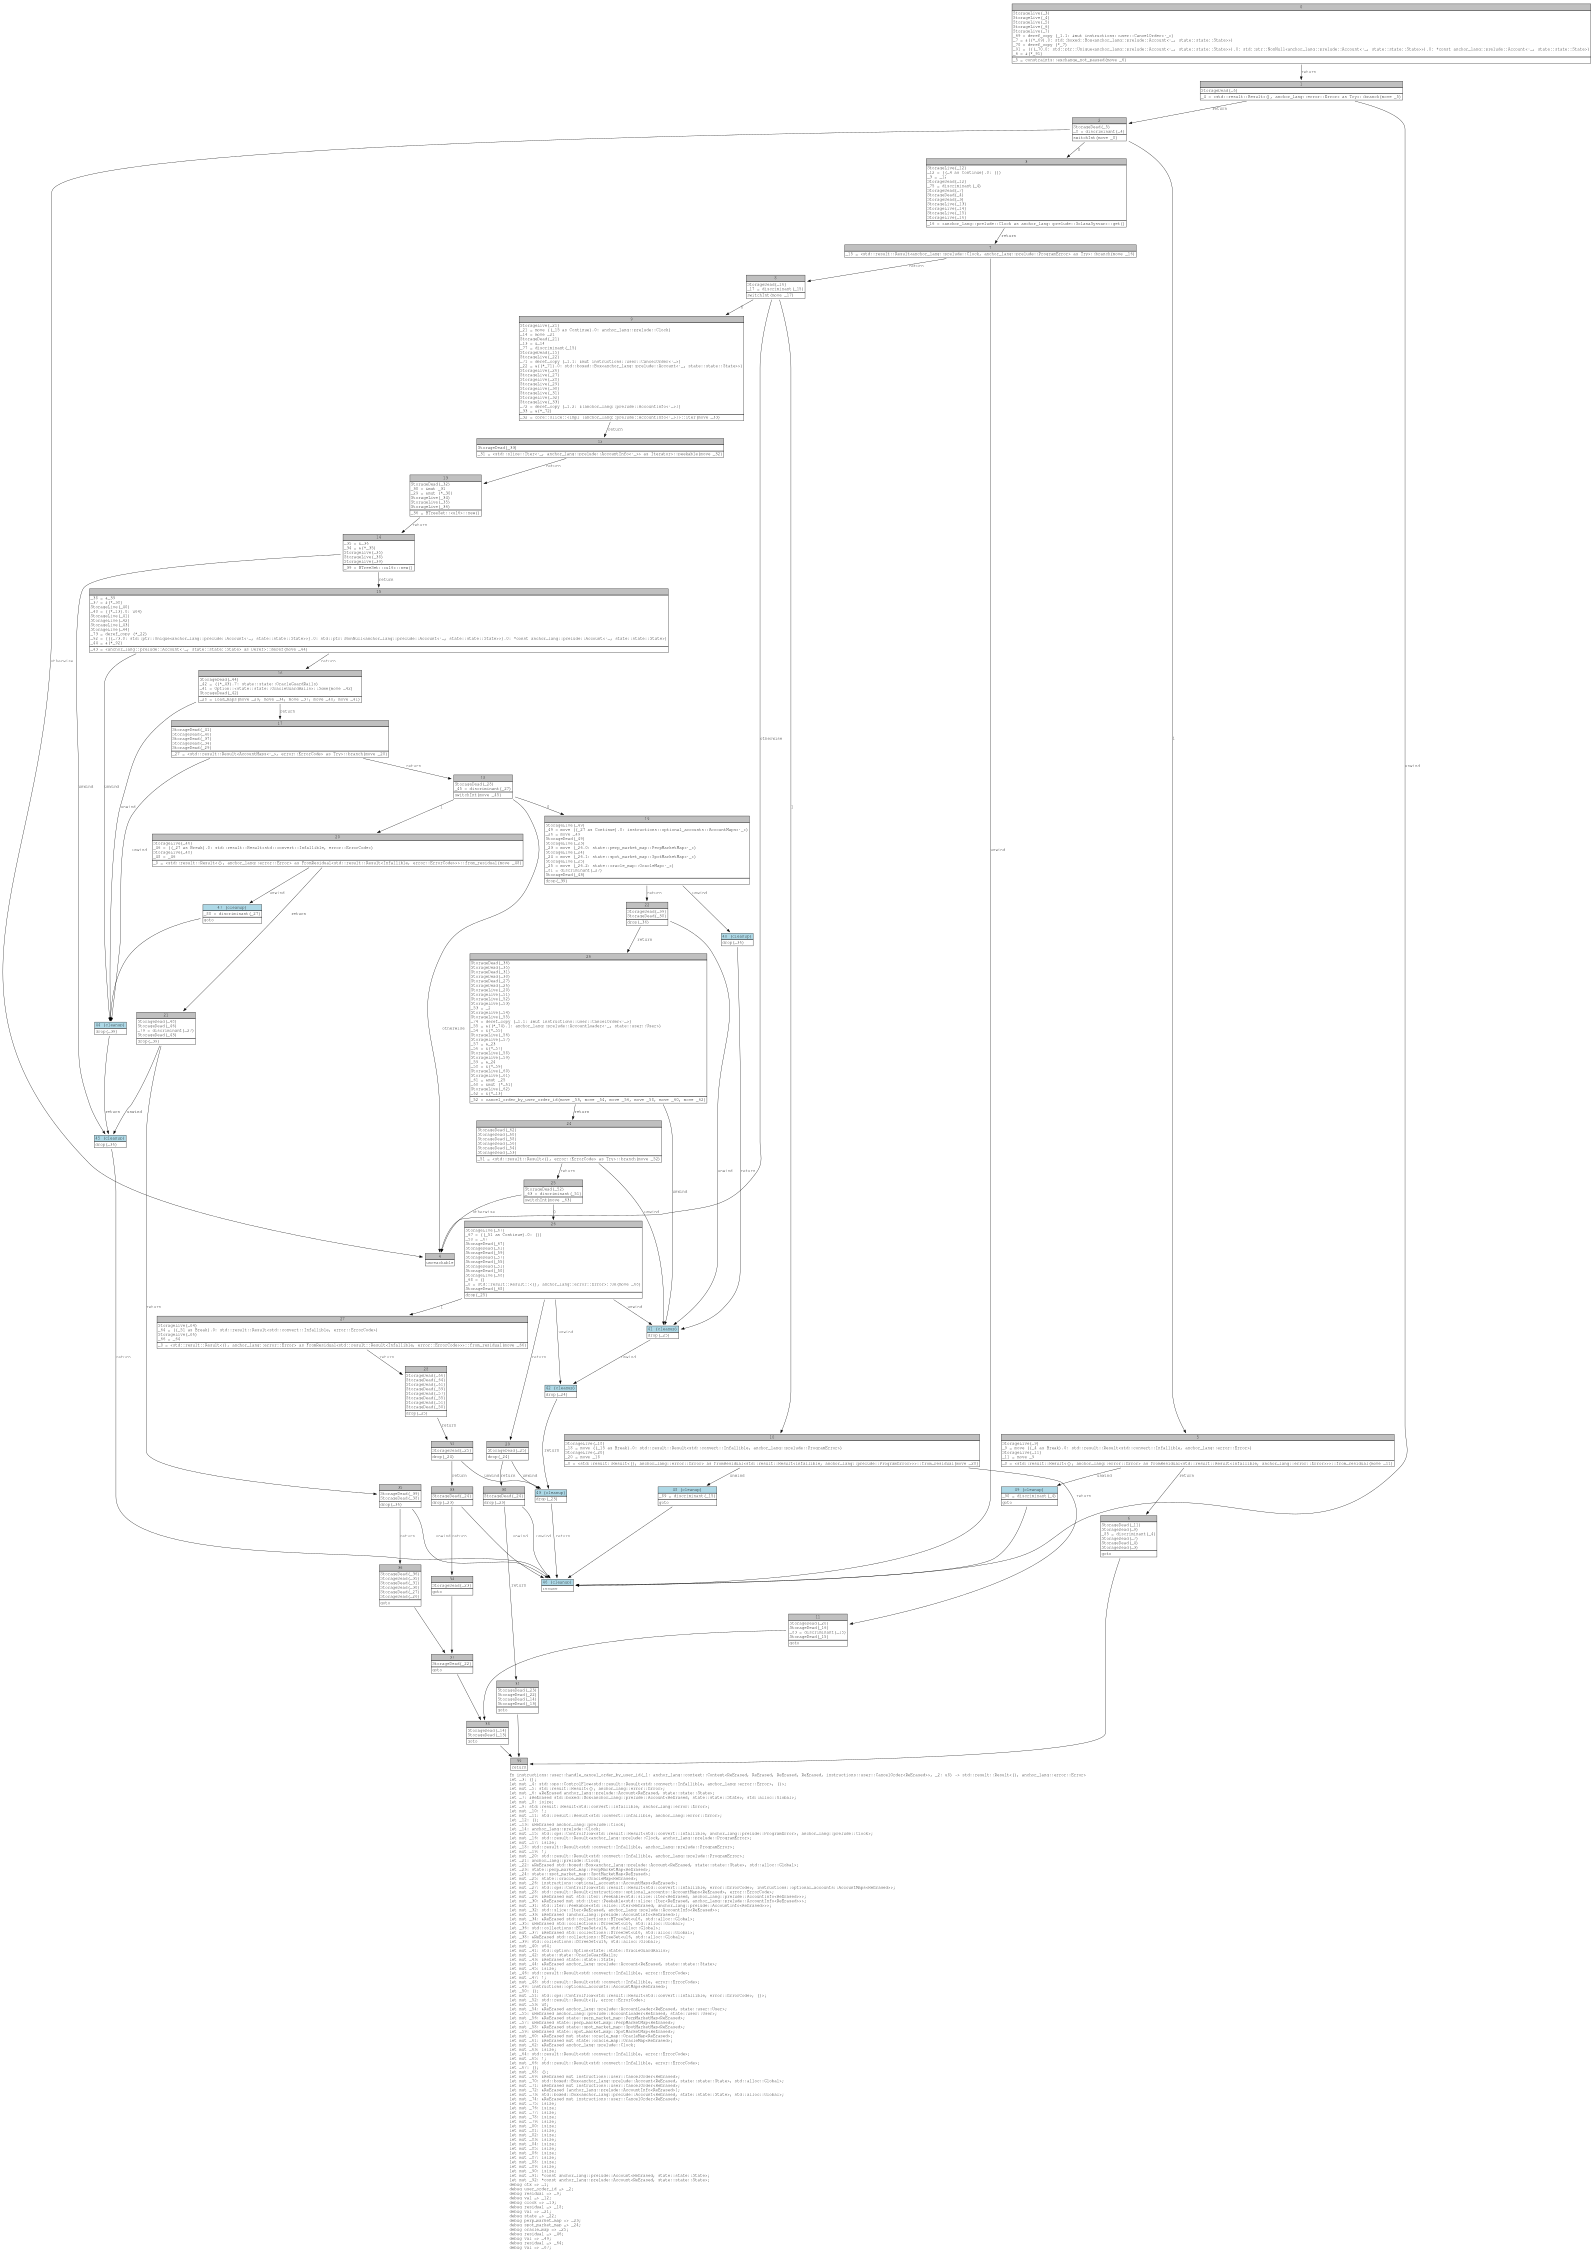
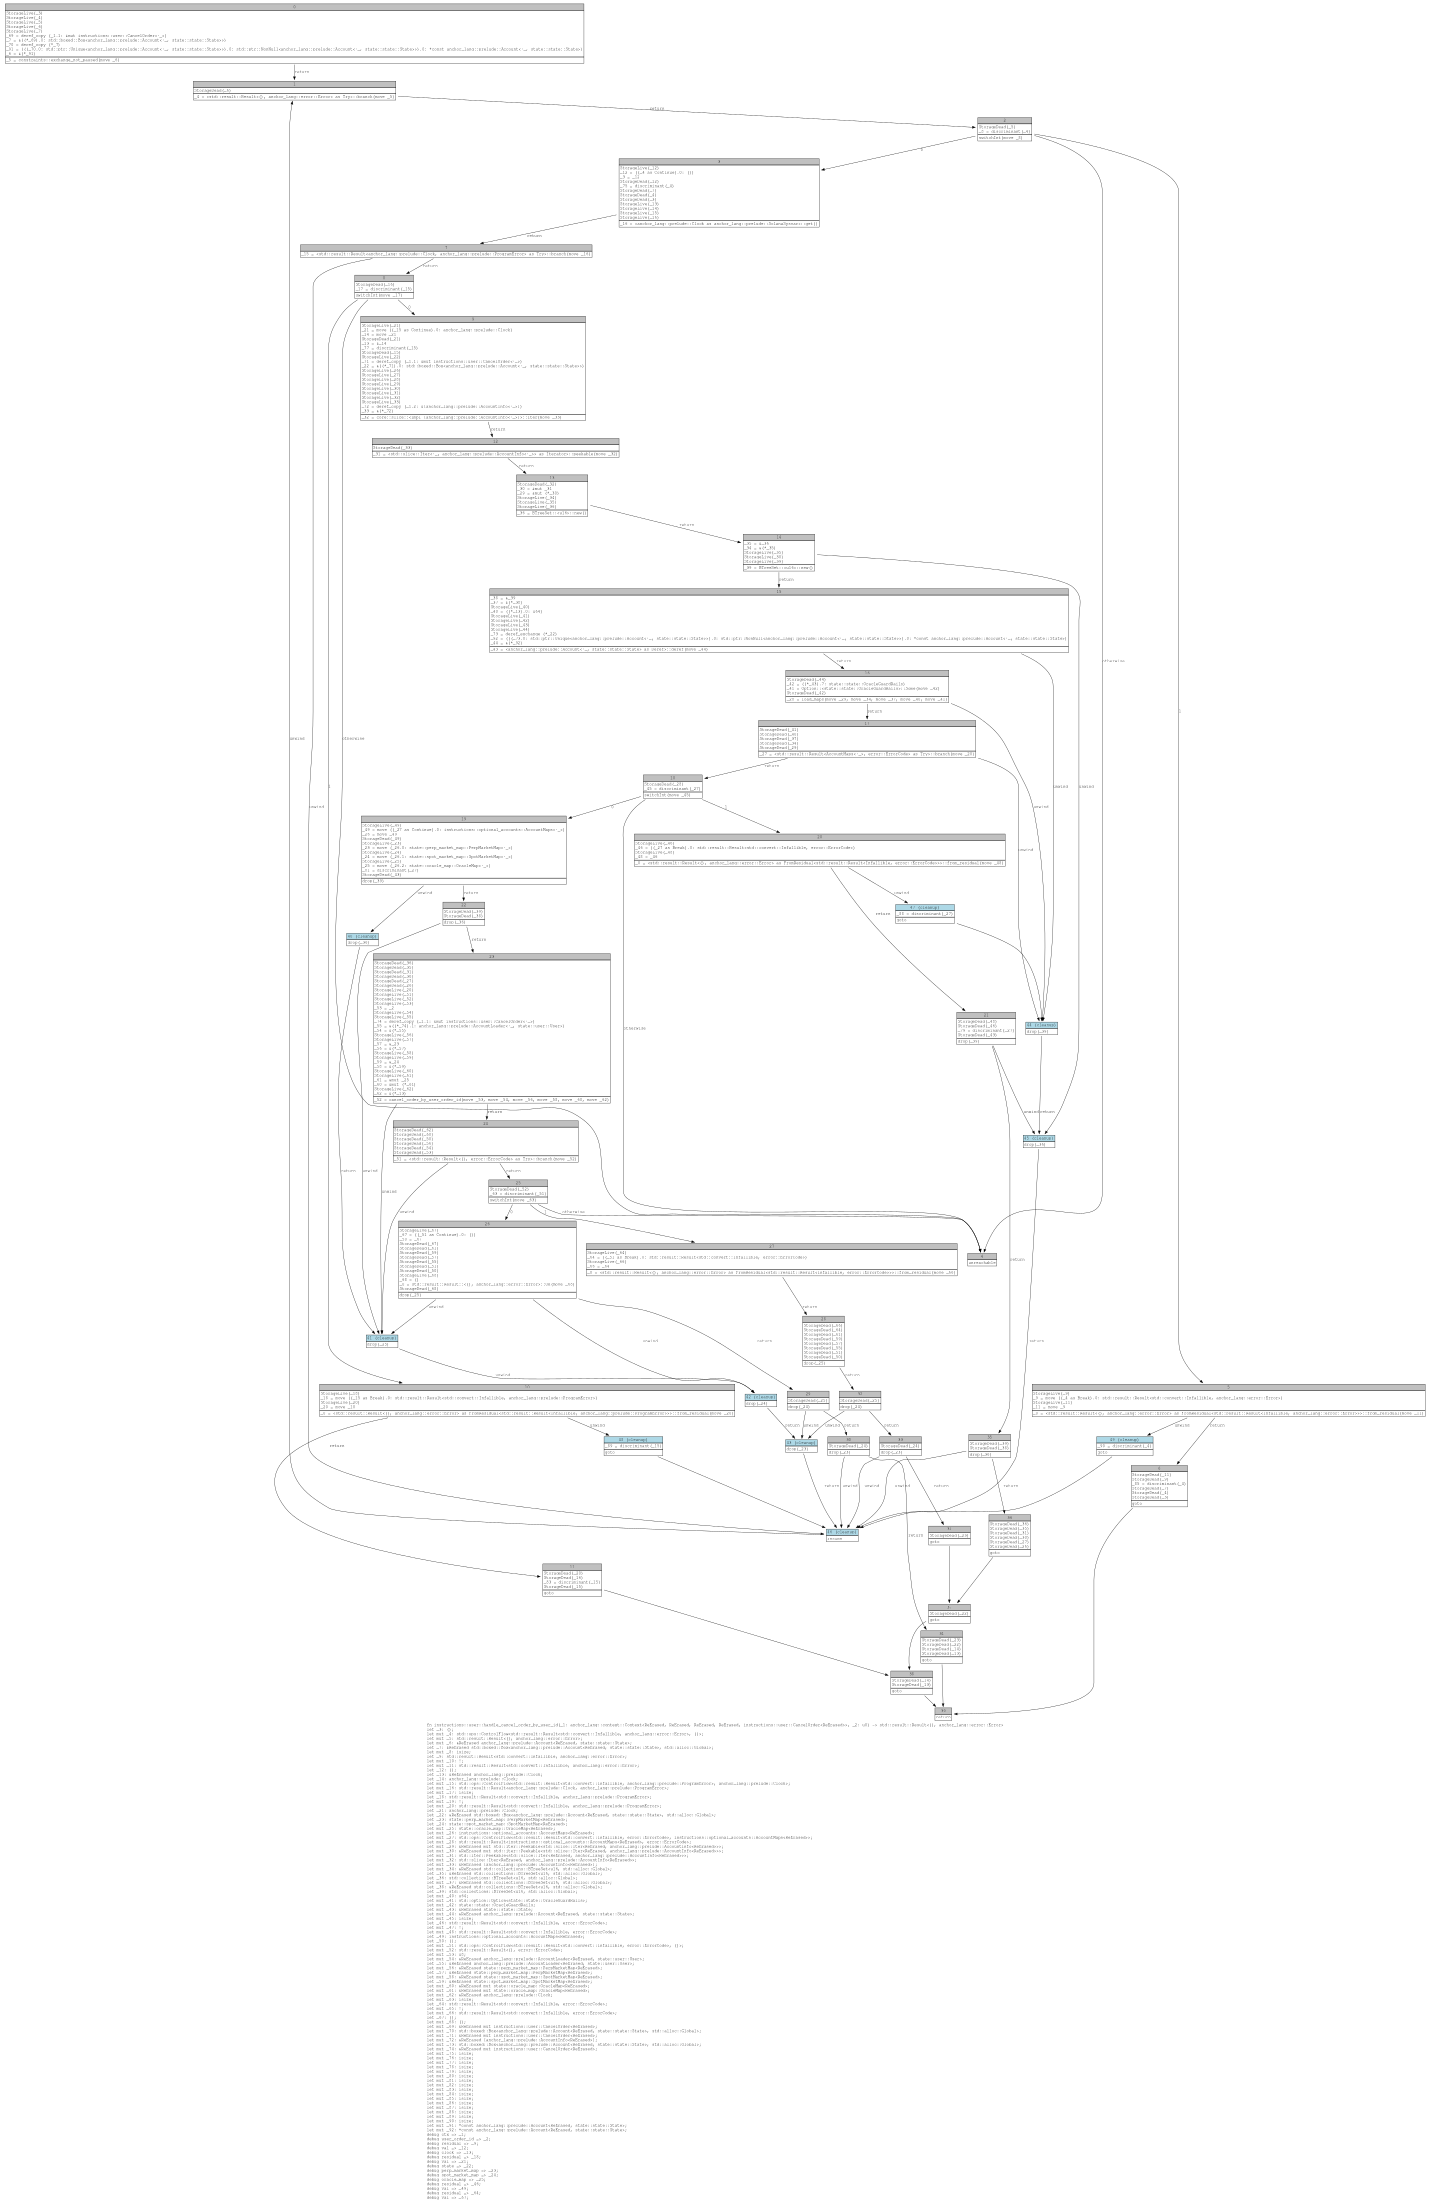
(119, 634) -> (524, 634)
(1405, 1194) -> (290, 1062)
(437, 1307) -> (610, 1225)
